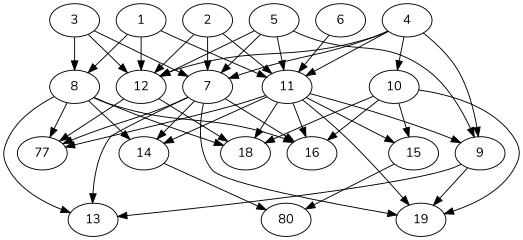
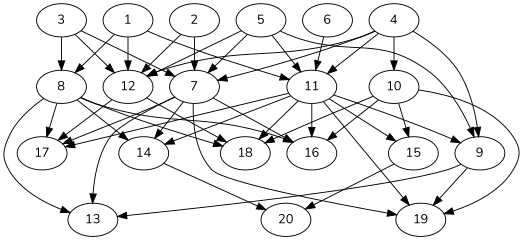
(238, 46) -> none
(42, 153) -> (42, 153)
(286, 220) -> (286, 220)
